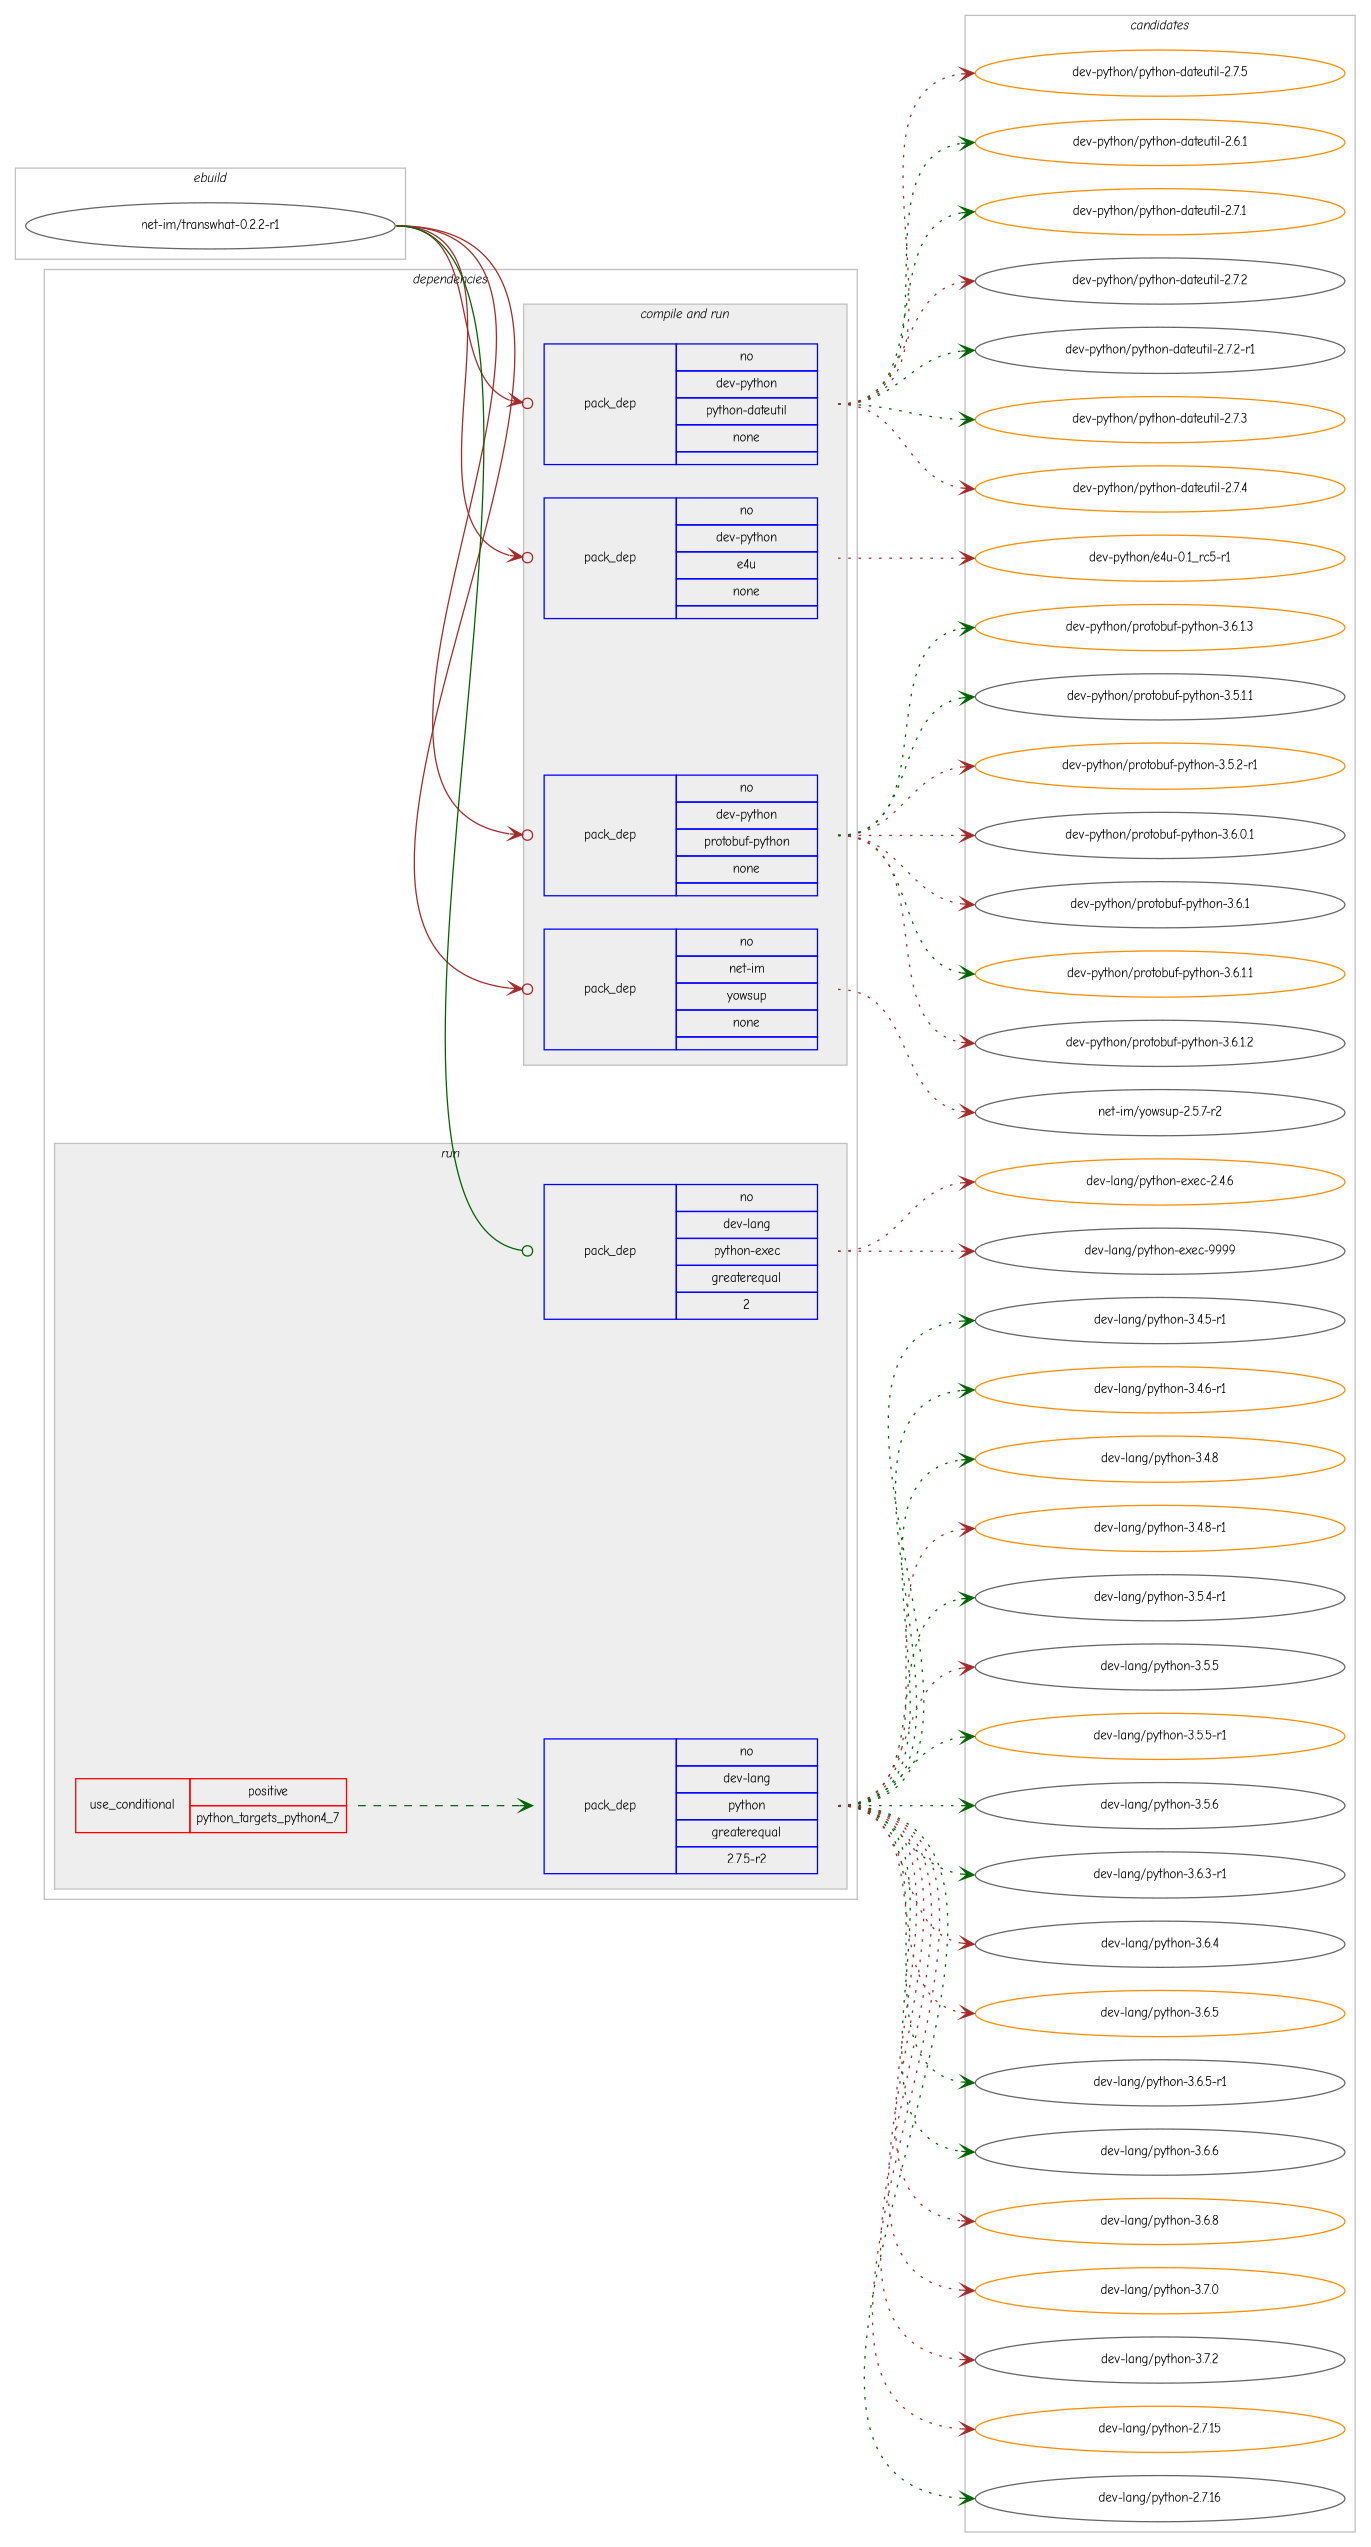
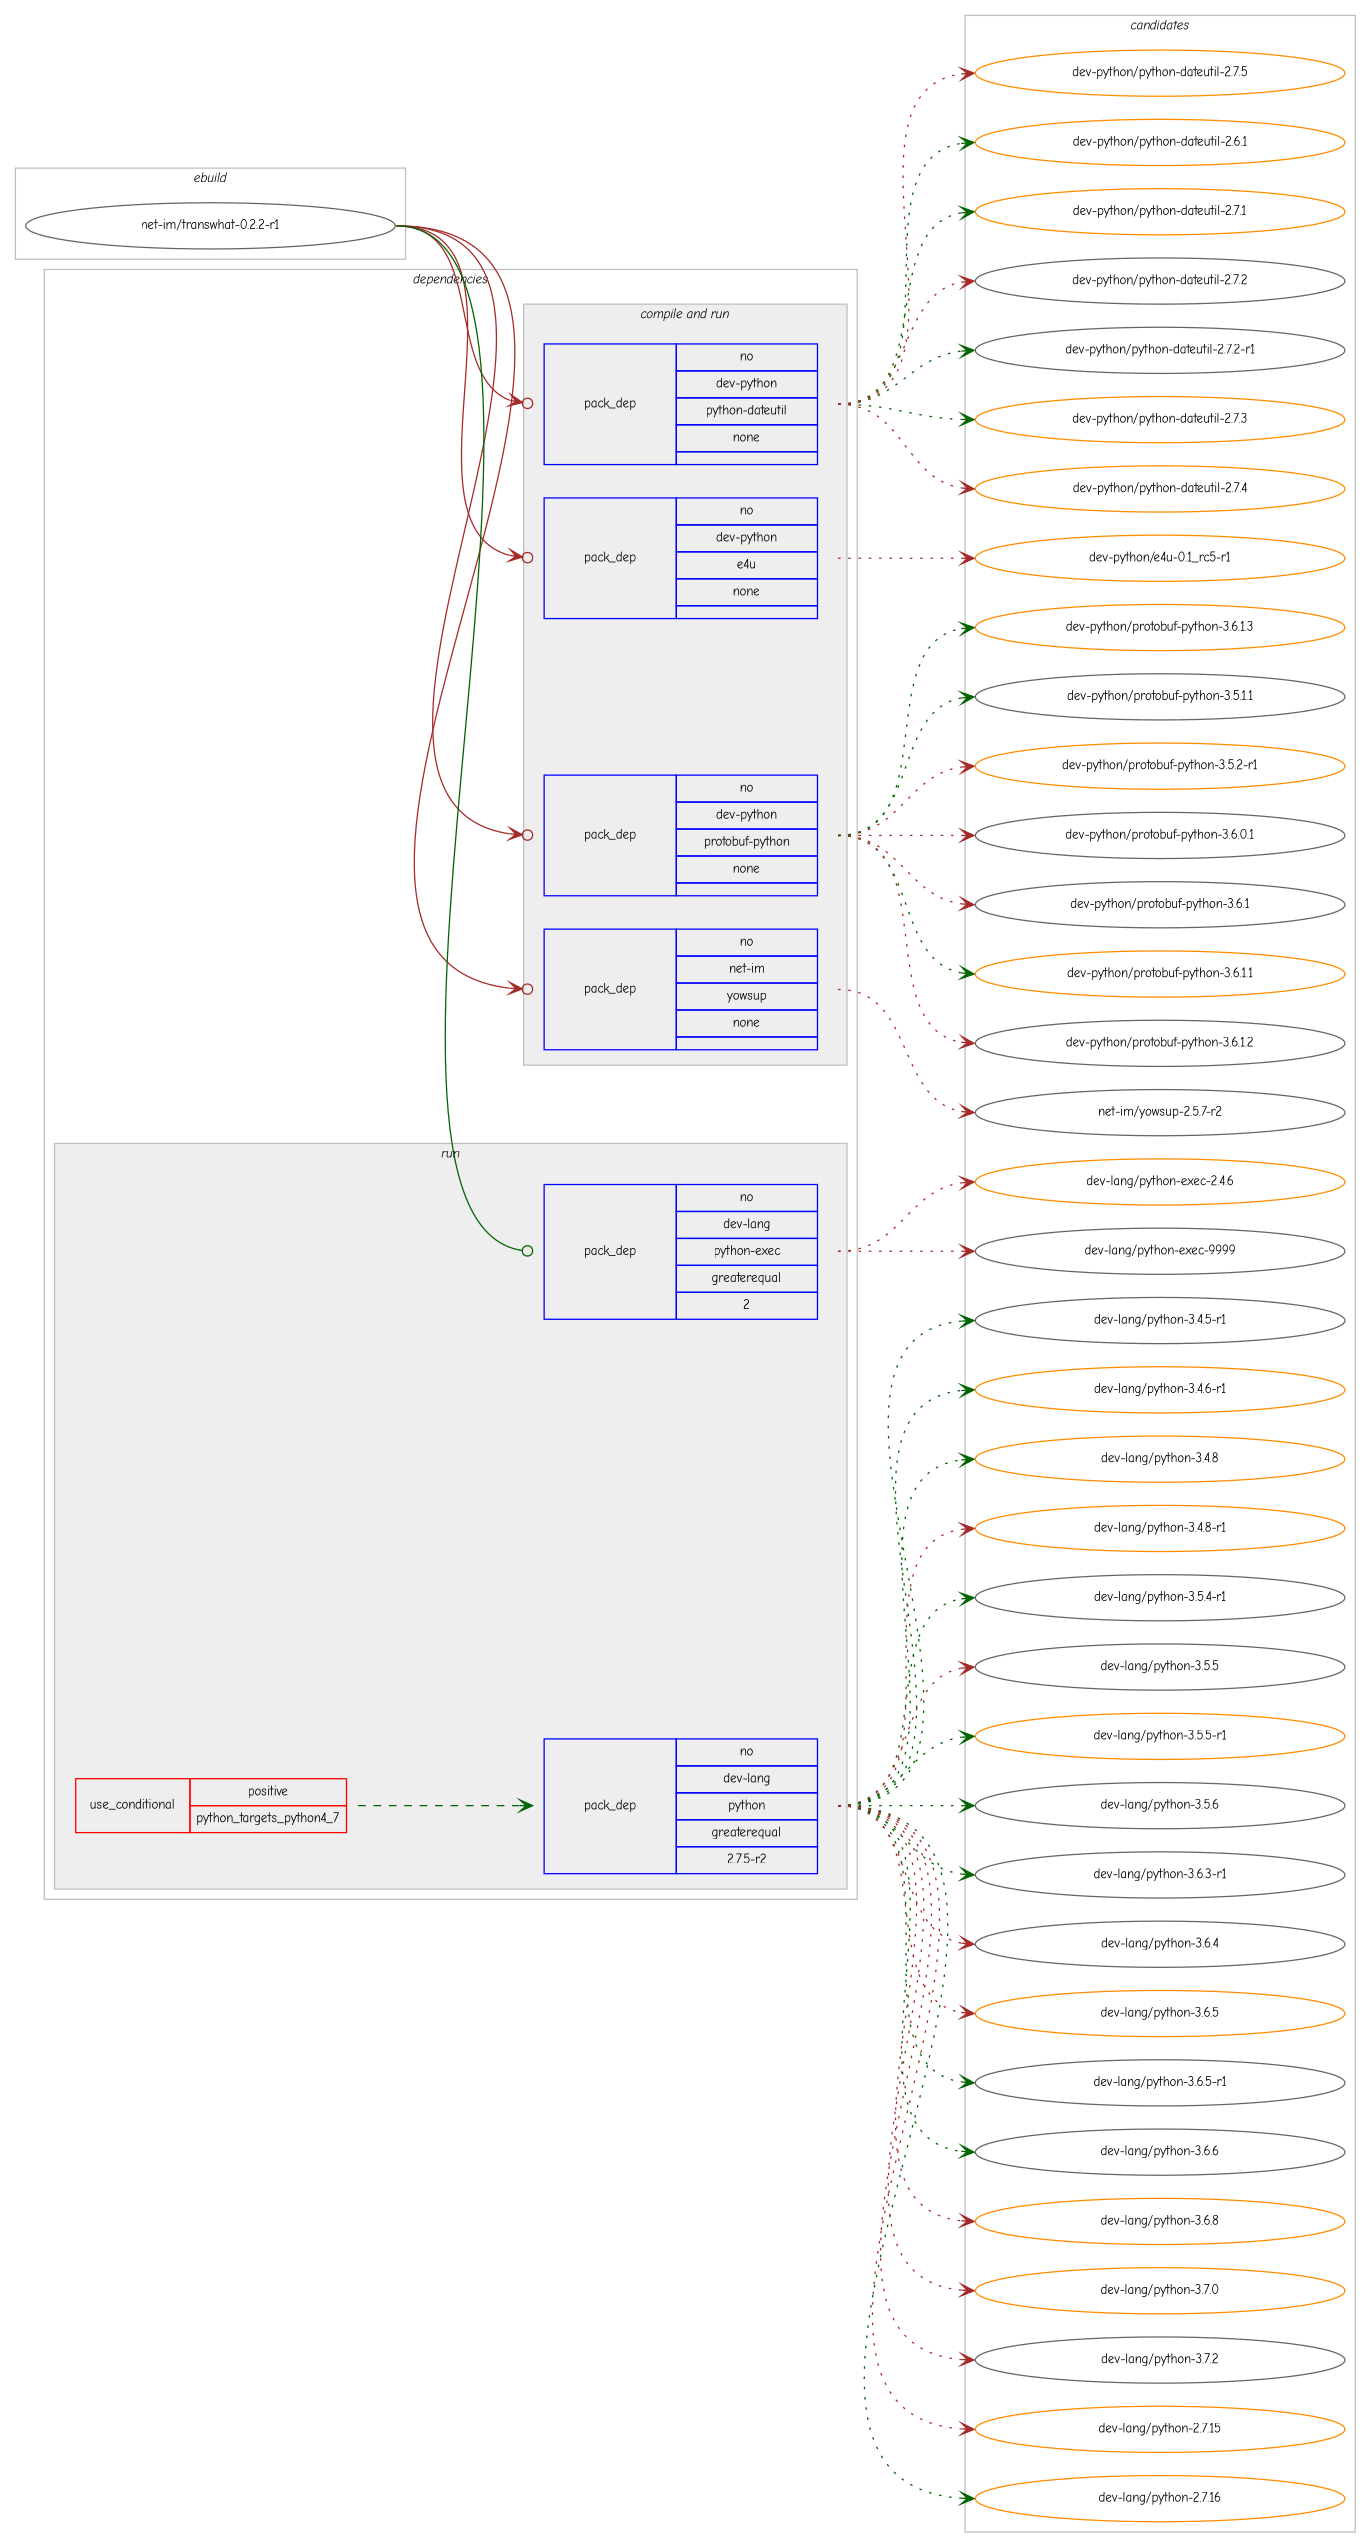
(1160, 2499) -> (1160, 2499)
